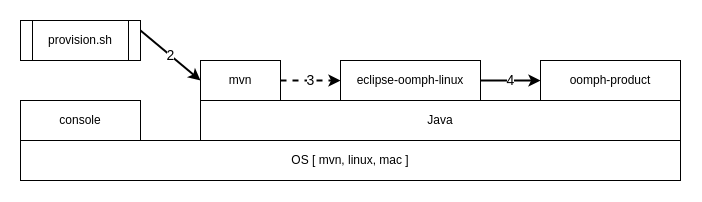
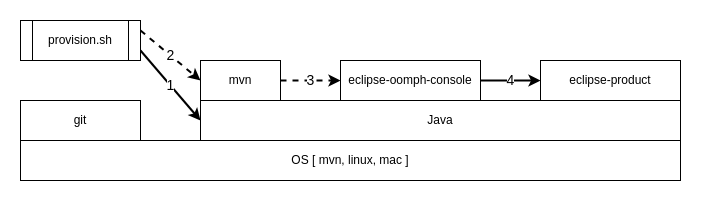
(168, 53) -> (168, 53)
(411, 81) -> (411, 81)
(611, 81) -> (611, 81)
none -> (167, 82)
(81, 121) -> (81, 121)
